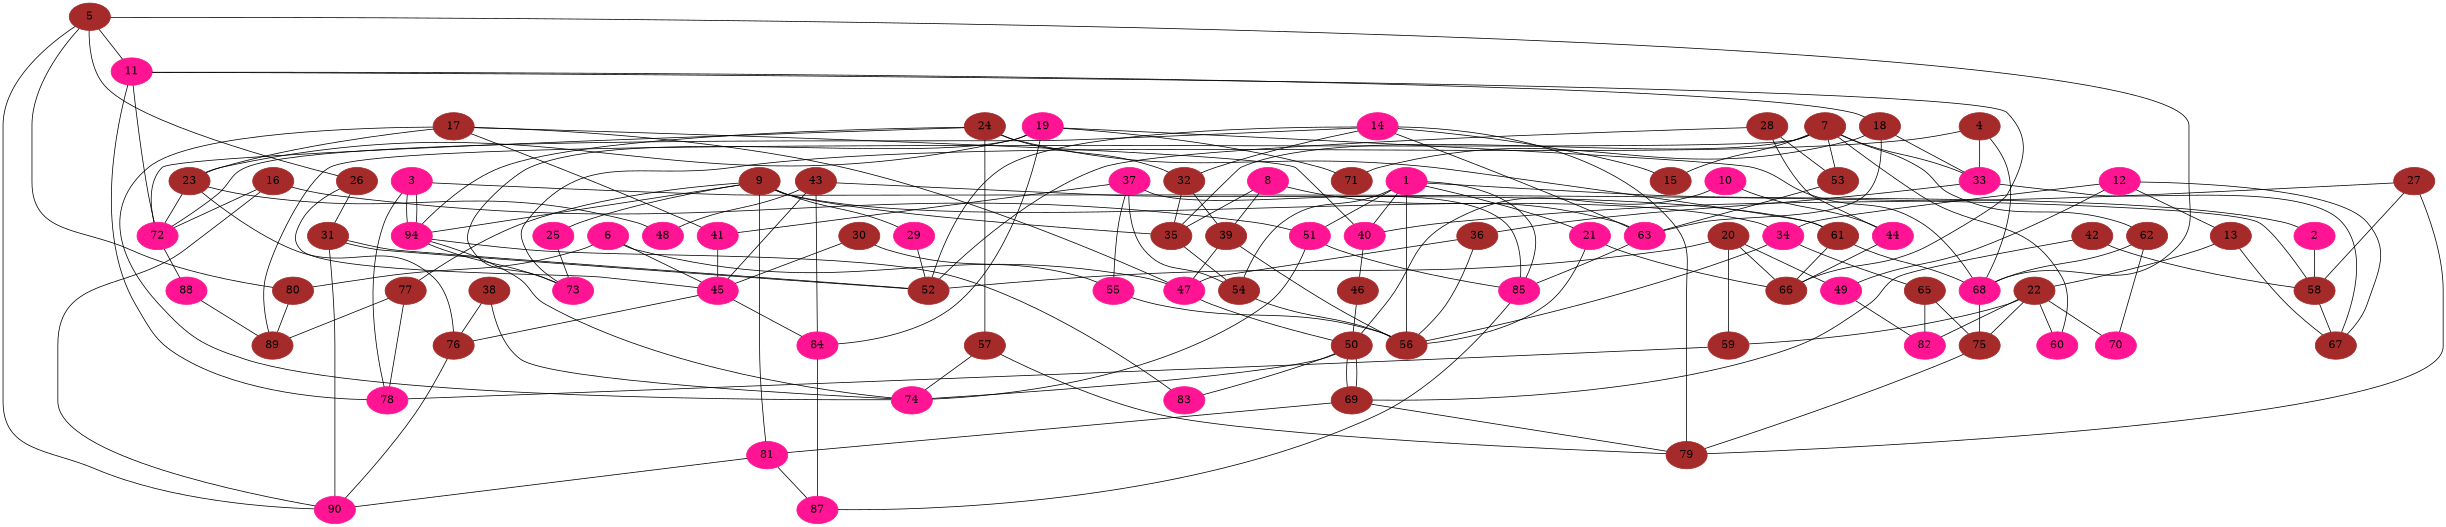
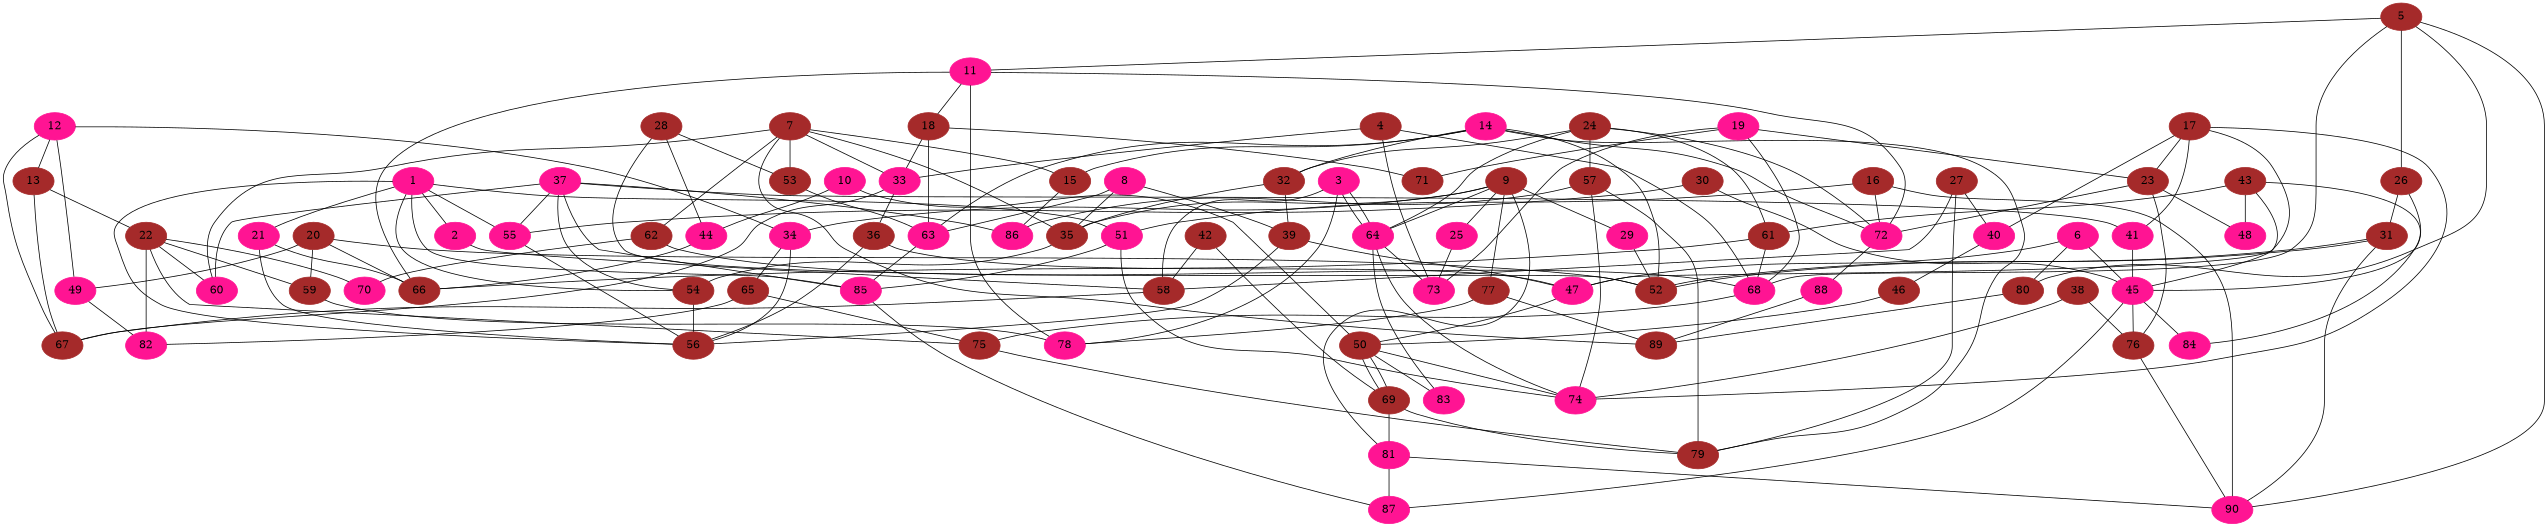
none -> (356, 205)
(1384, 210) -> (461, 208)
(412, 236) -> (1373, 236)
none -> (1012, 236)
(967, 294) -> none
(817, 428) -> (1789, 464)
